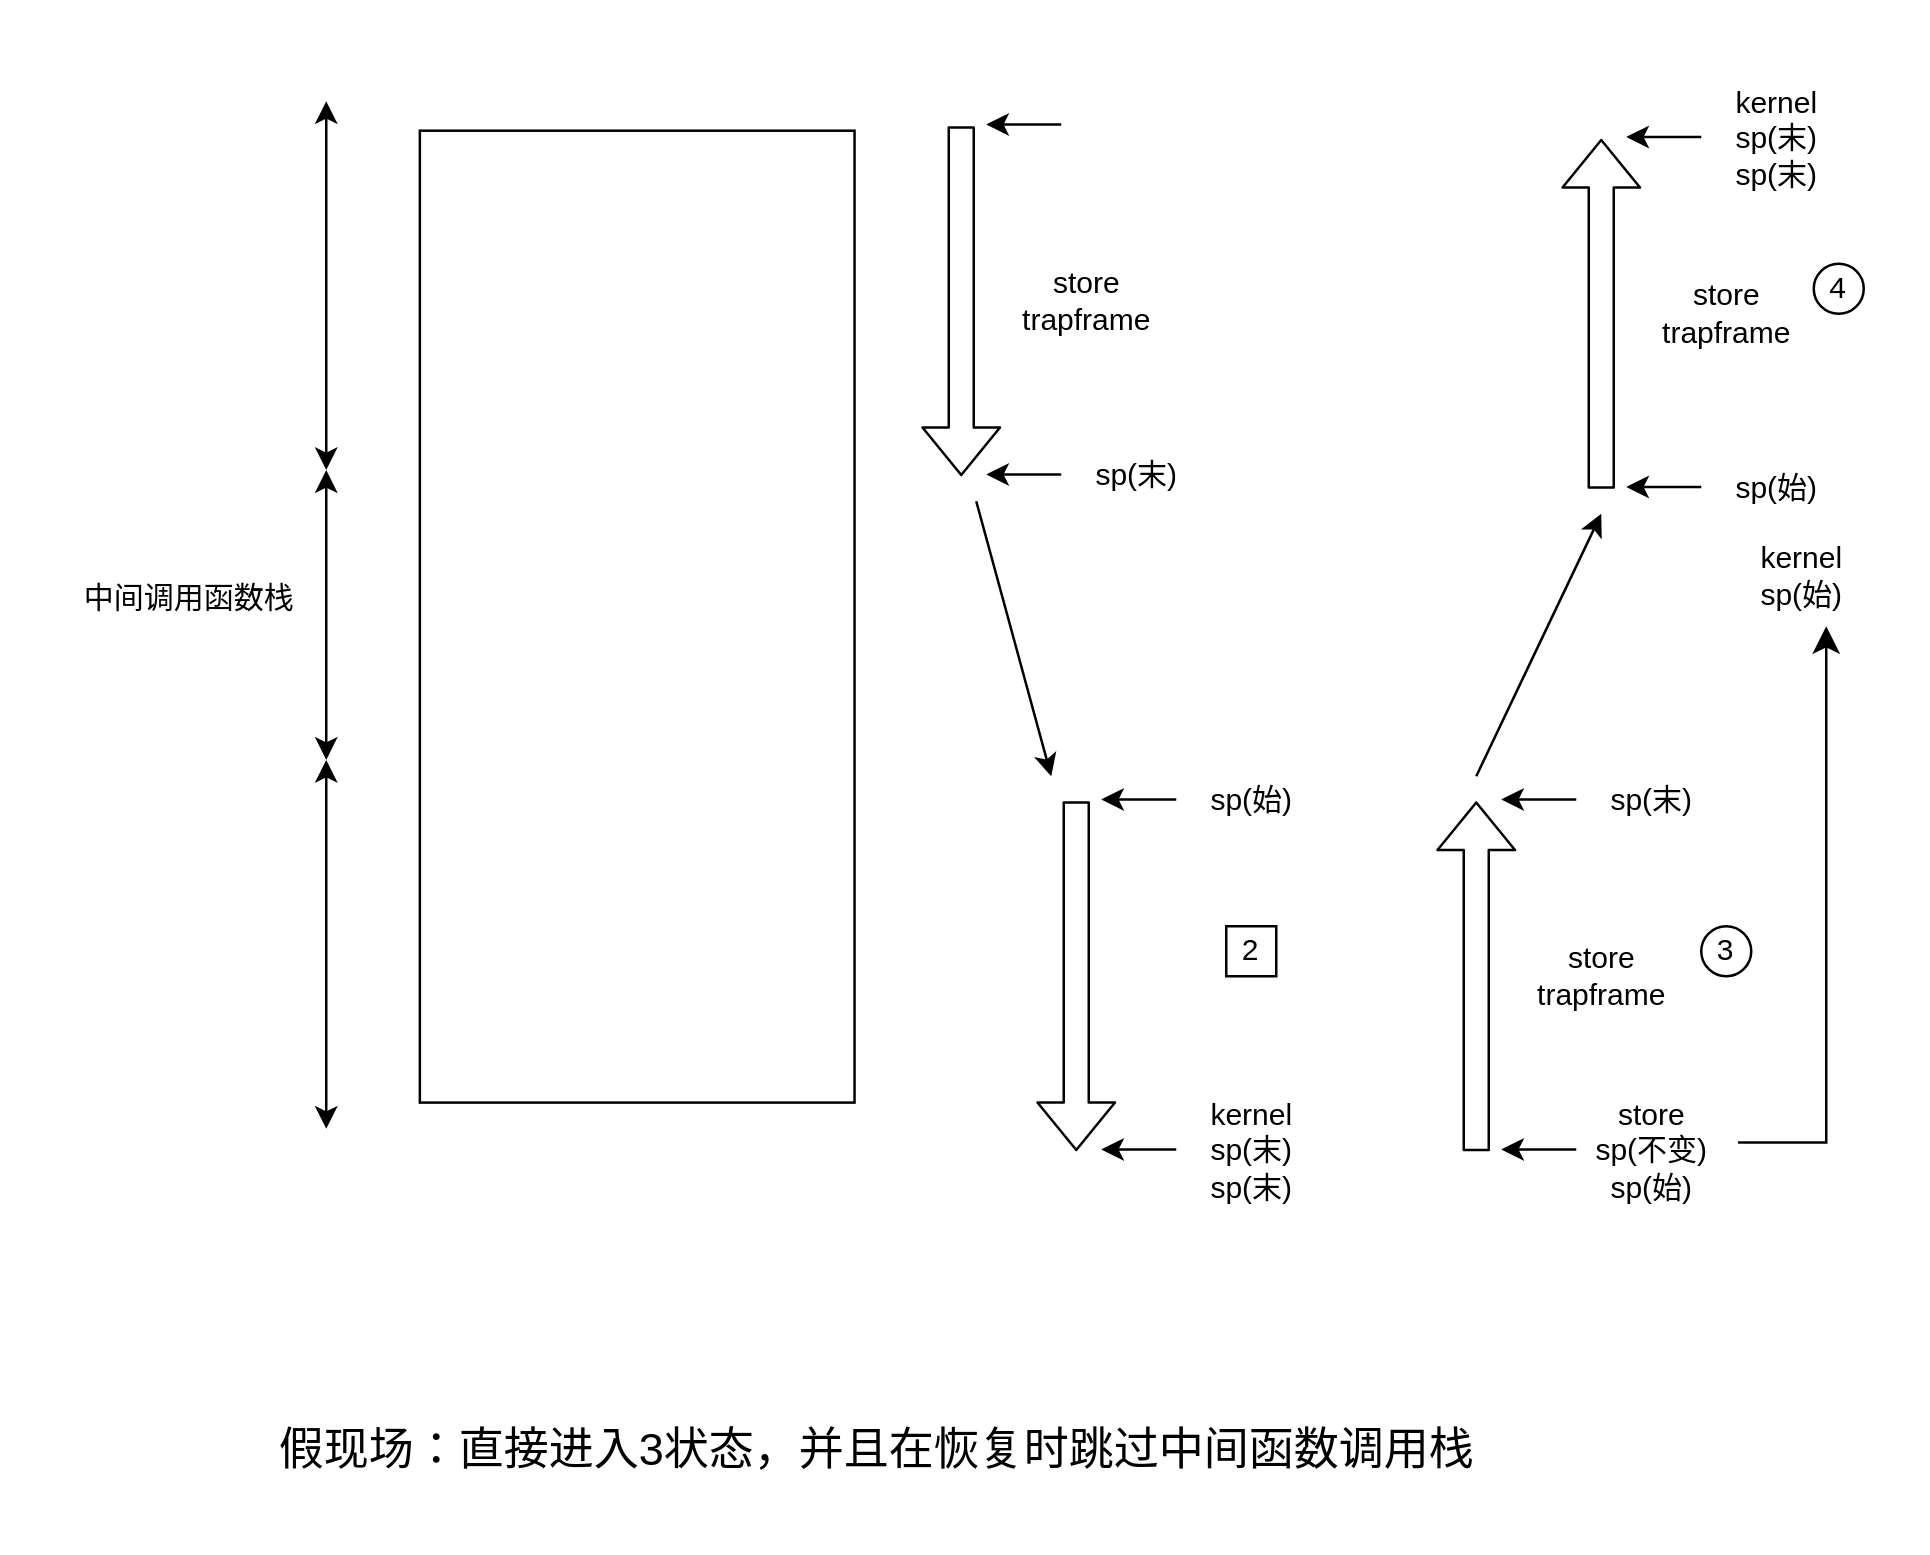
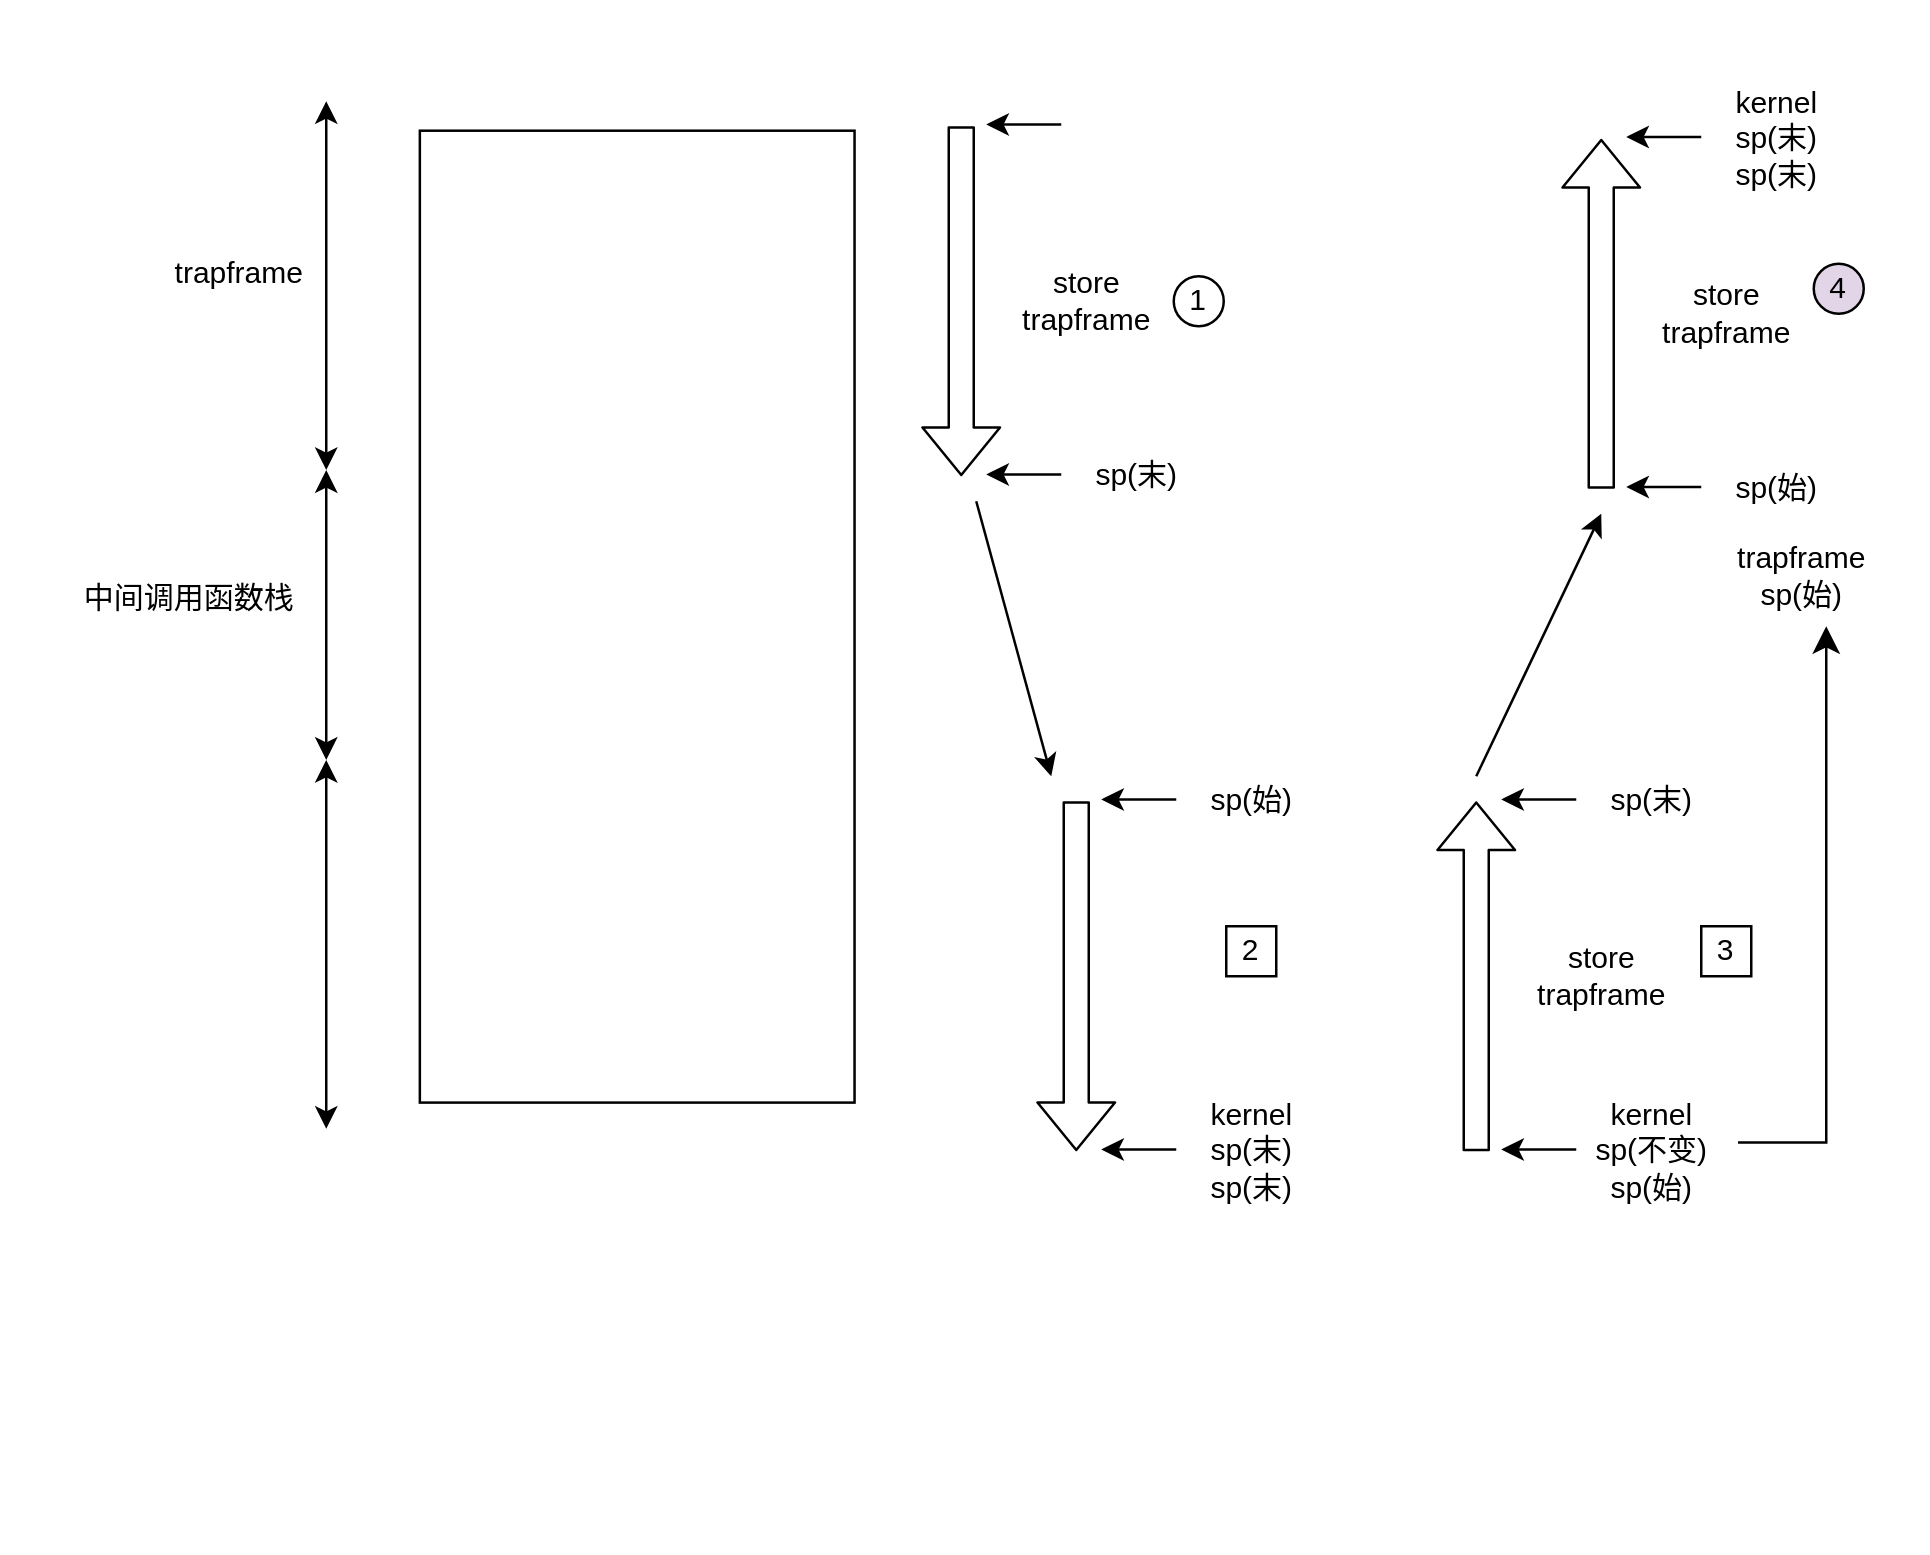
none -> (239, 273)
(1839, 289) -> (1839, 289)
none -> (1199, 301)
(1803, 576) -> (1803, 576)
(1726, 951) -> (1726, 951)
(1653, 1151) -> (1653, 1151)
(876, 1451) -> none
